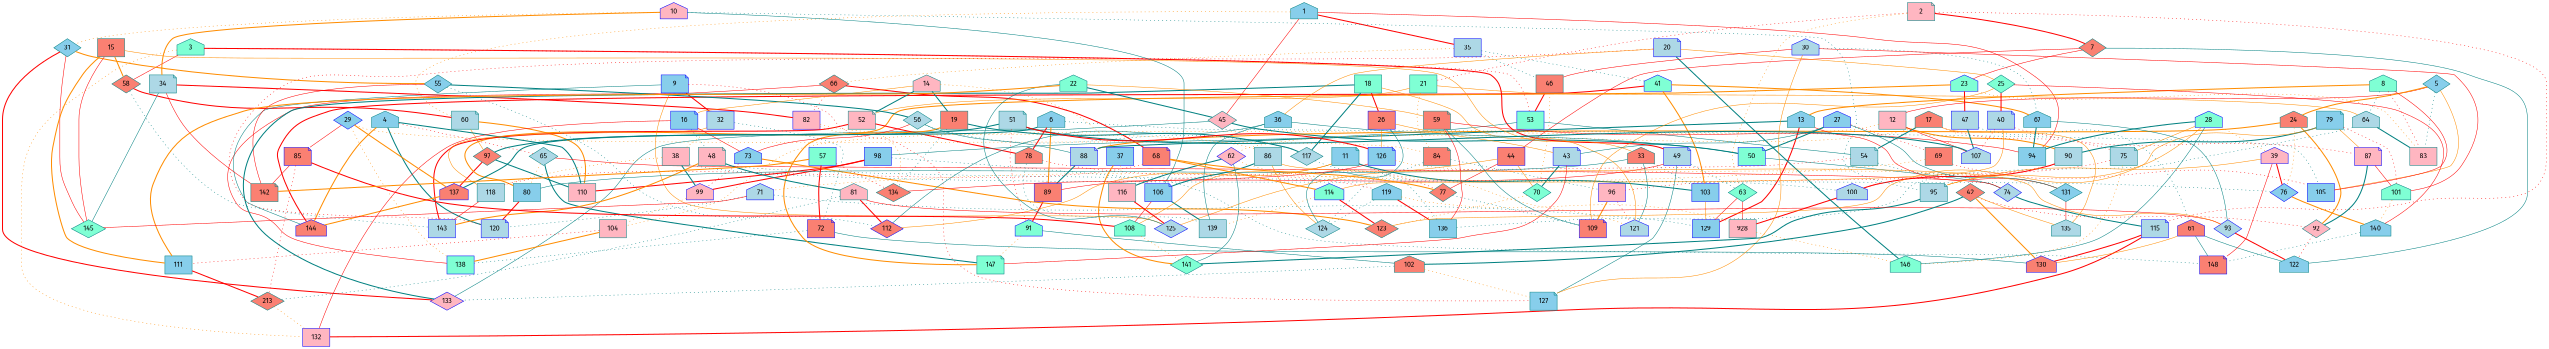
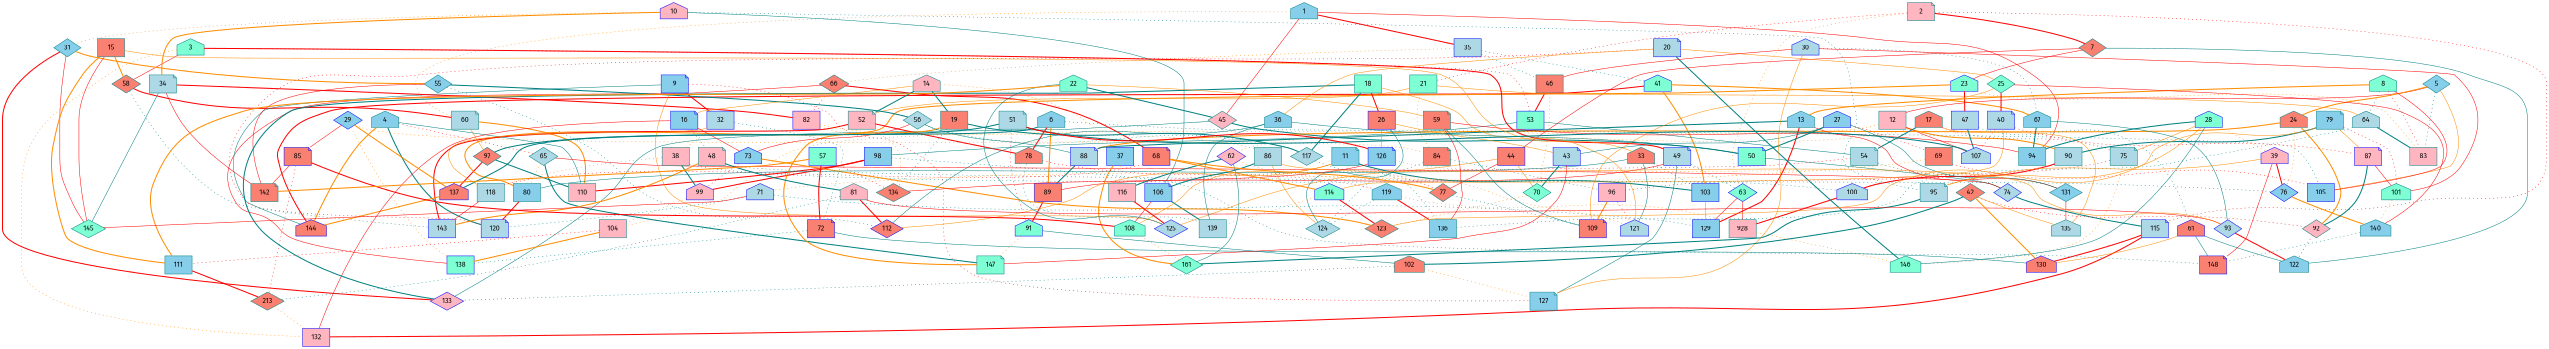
(465, 132) -> (465, 132)
(1743, 193) -> (1743, 193)
(1187, 265) -> (1187, 265)
